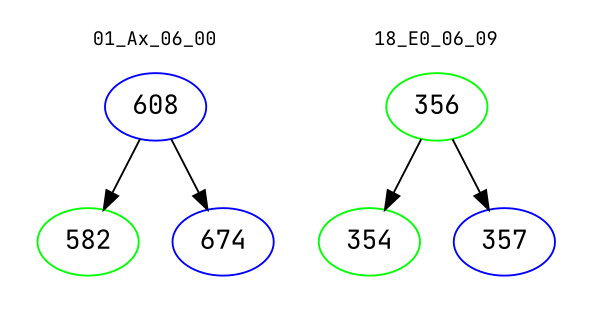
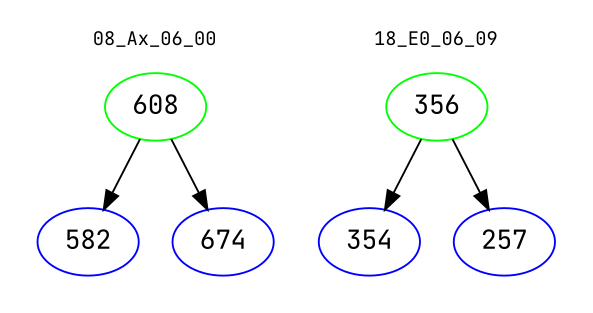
(156, 40) -> (156, 40)
(156, 107) -> (156, 107)
(88, 242) -> (88, 242)
(369, 242) -> (369, 242)
(504, 242) -> (504, 242)
